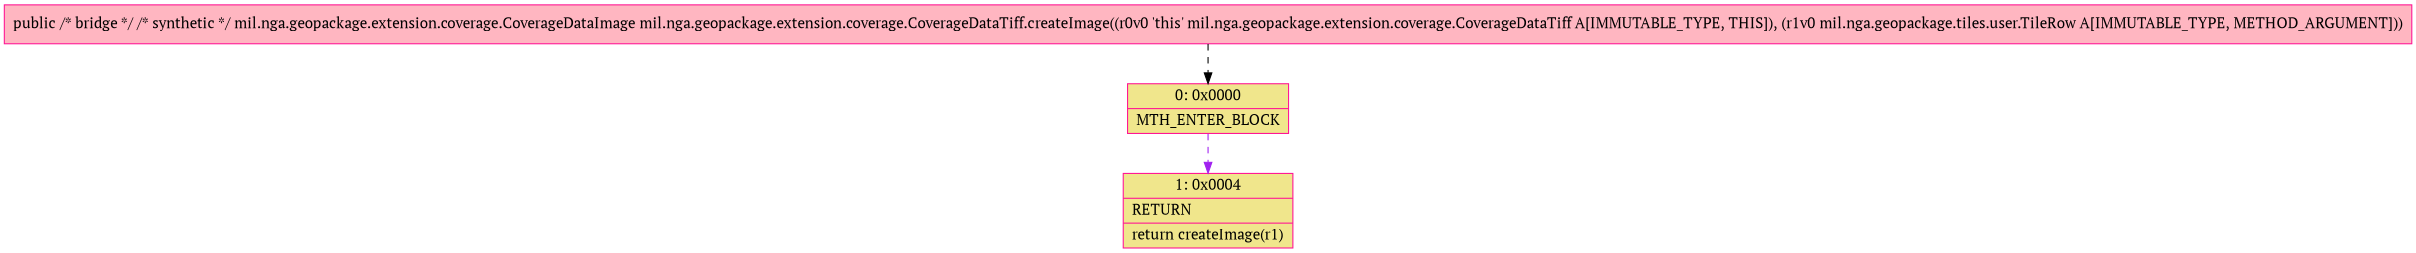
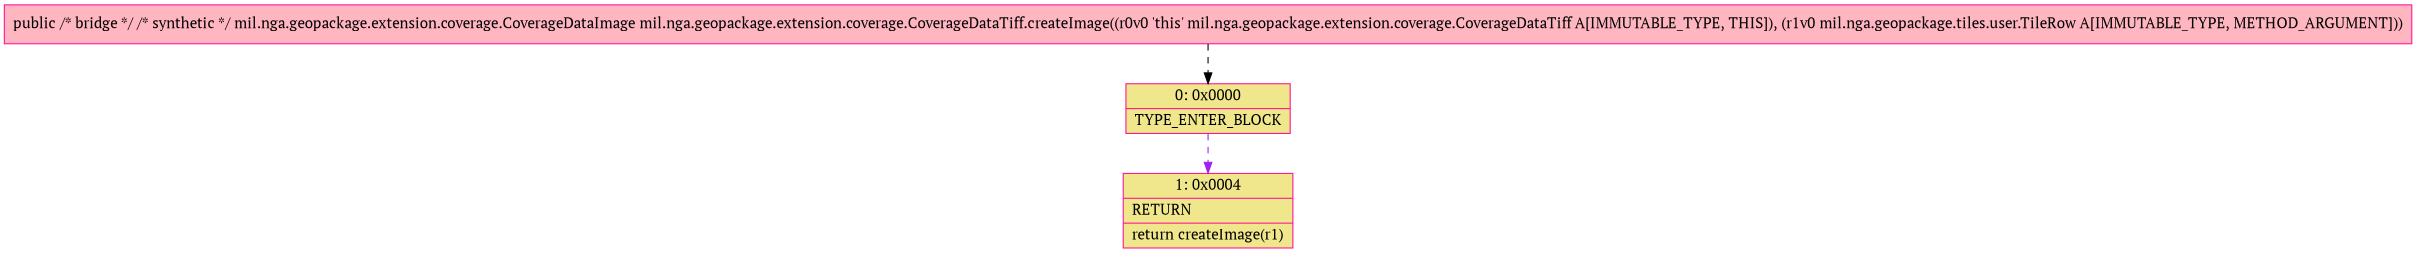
(1208, 120) -> (1208, 120)
